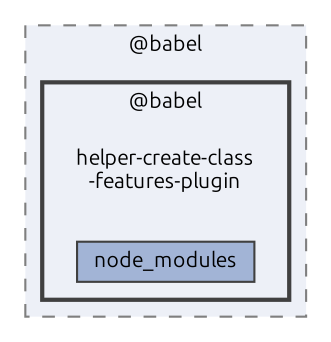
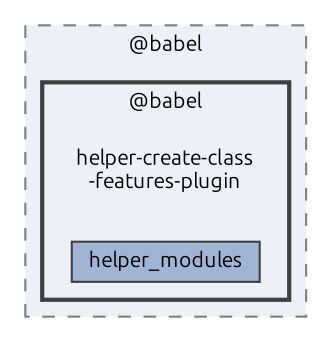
(166, 262) -> (166, 262)
